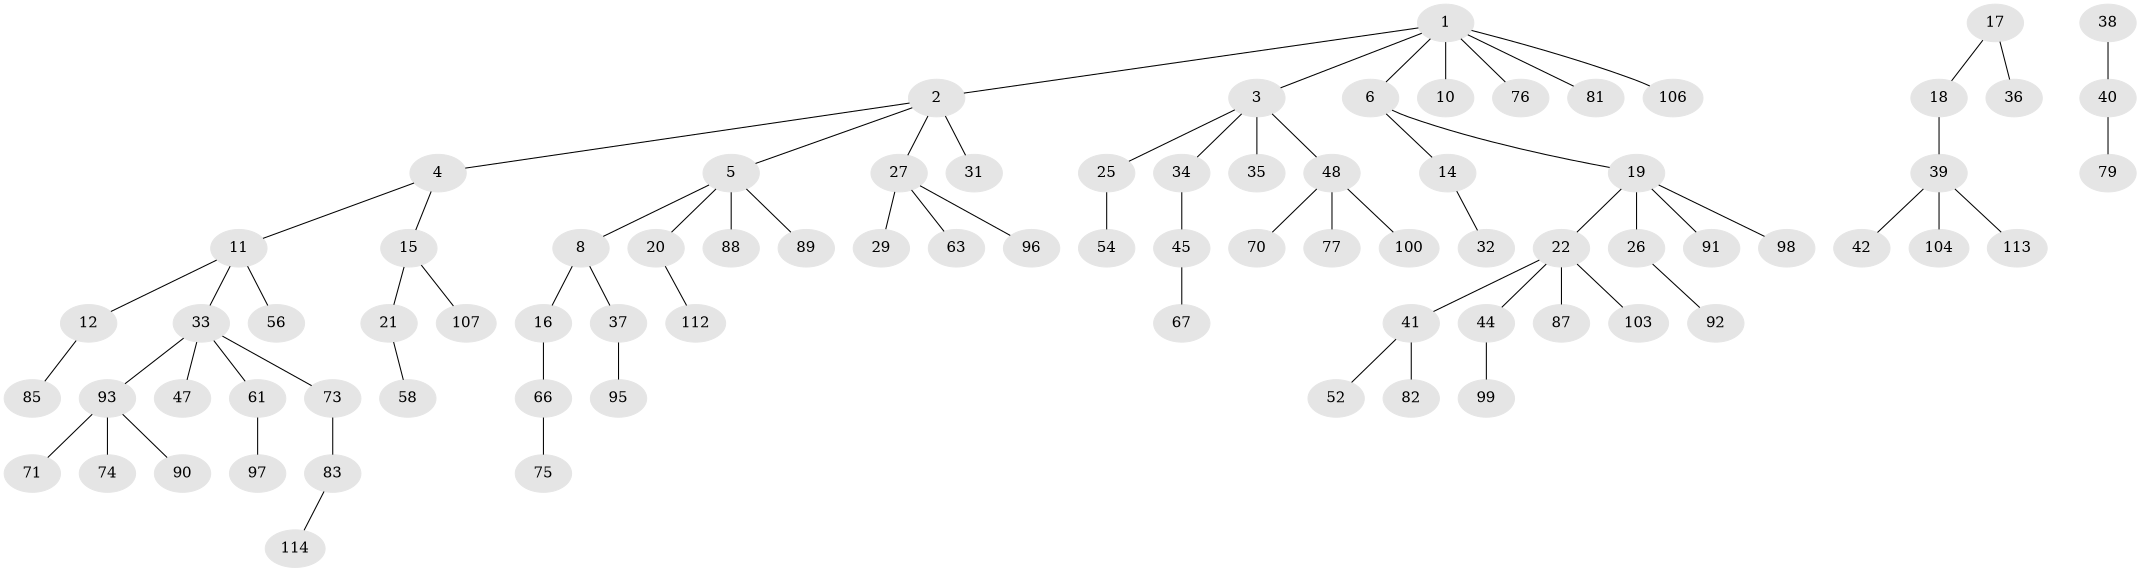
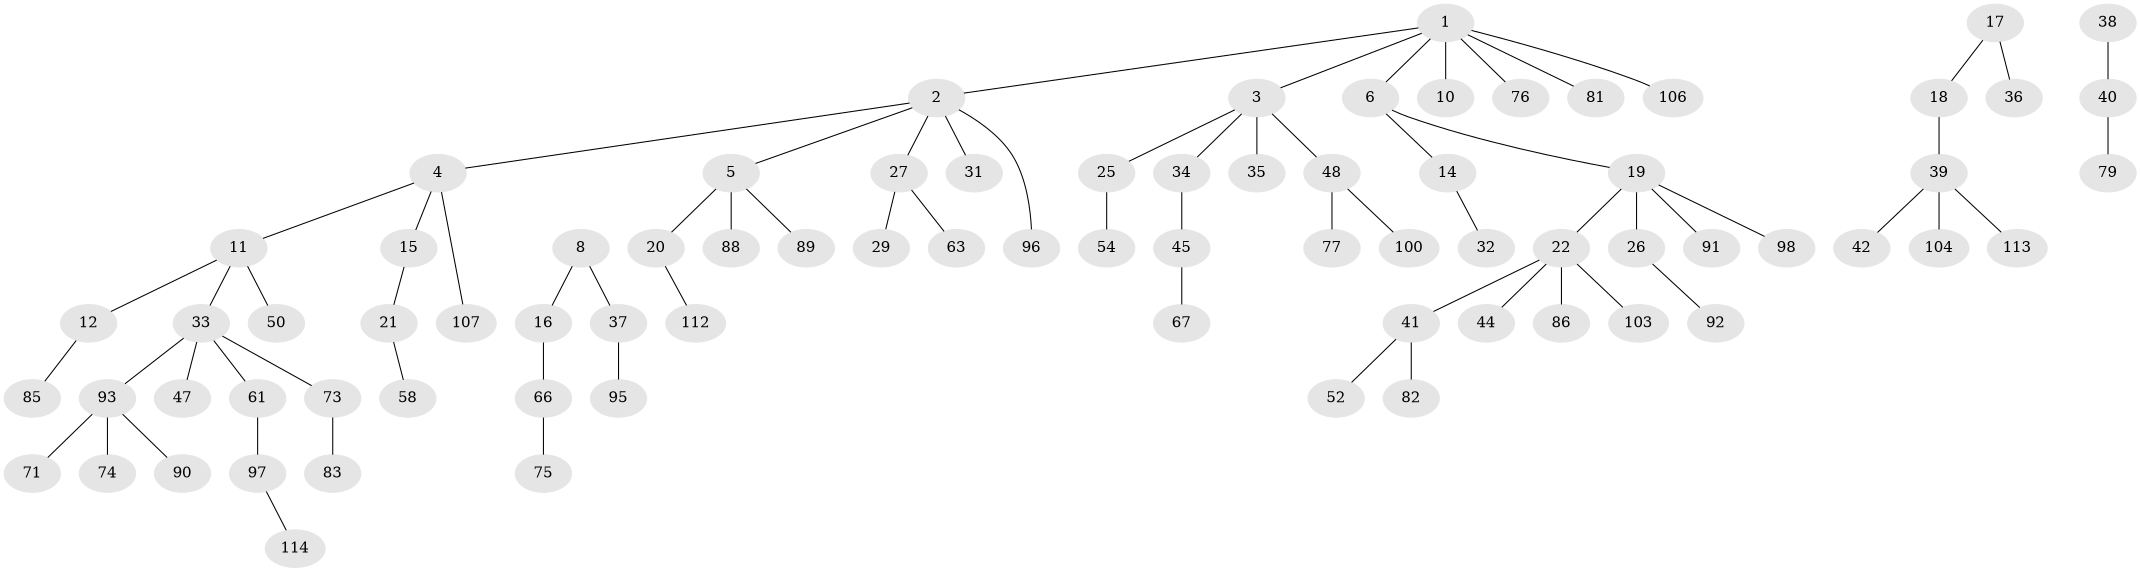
(656, 211) -> none
(965, 211) -> (1014, 158)
(1257, 248) -> none
(437, 286) -> (452, 248)
(276, 323) -> (276, 323)
(1561, 323) -> (1561, 323)
(1486, 398) -> none
(314, 511) -> (276, 511)
